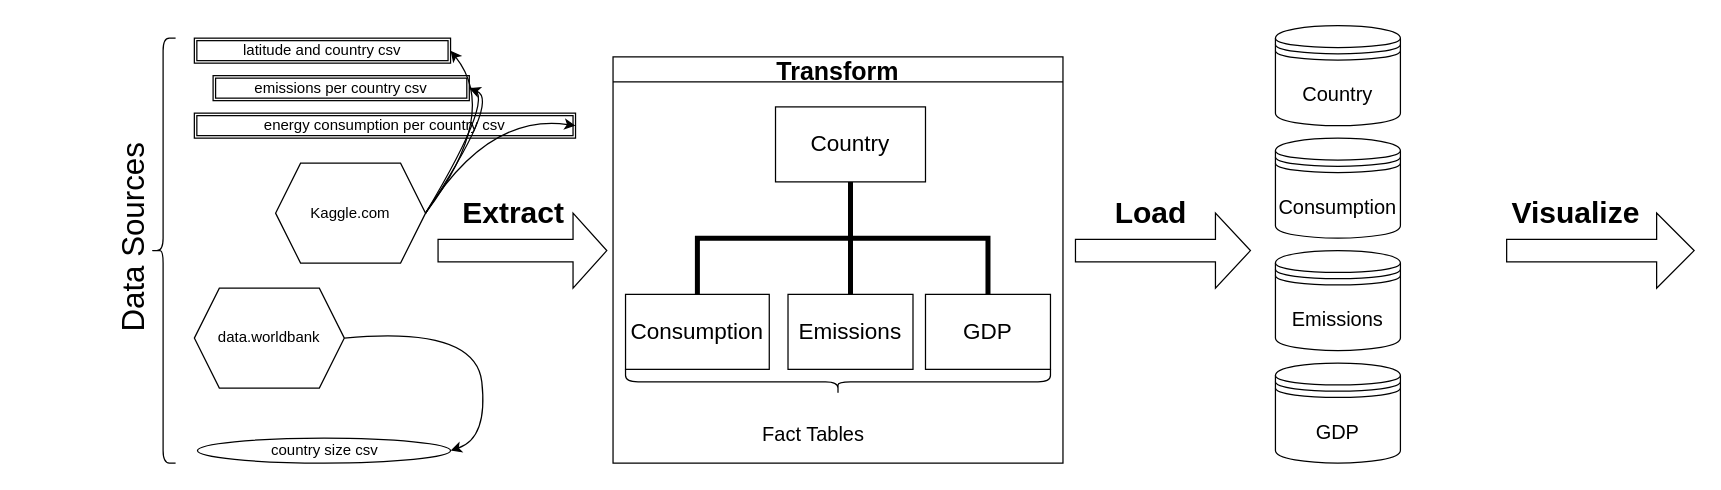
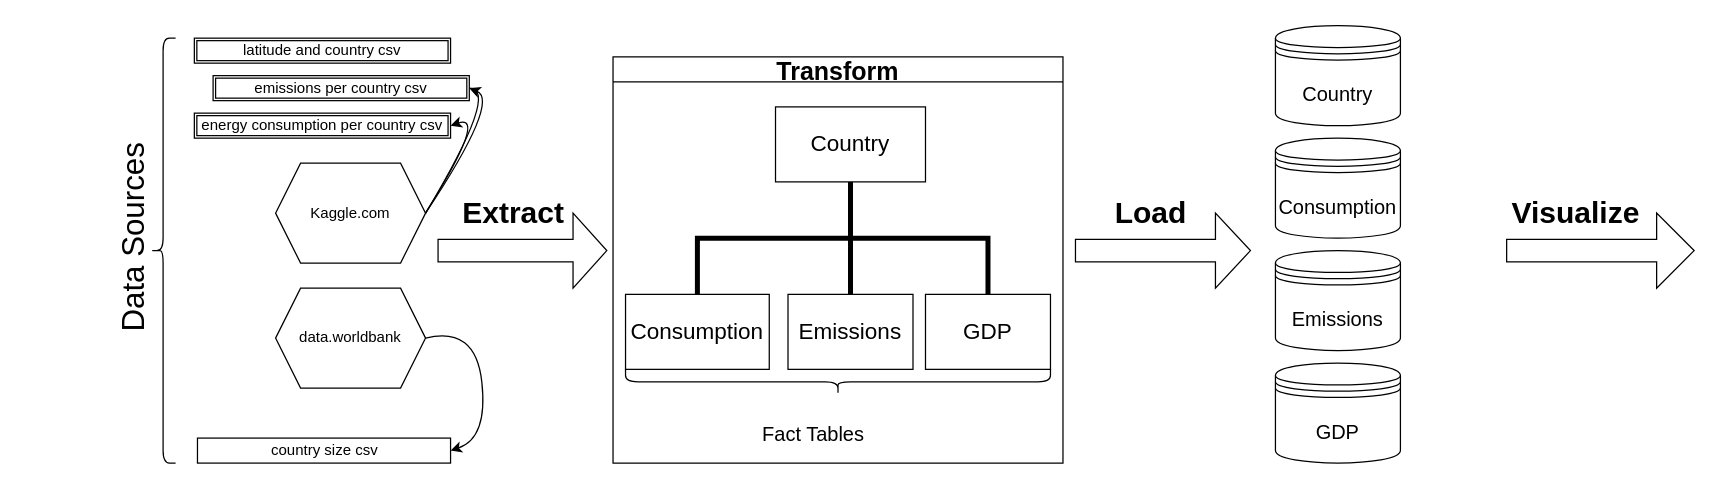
(470, 86) -> none
(385, 126) -> (323, 126)
(269, 338) -> (351, 338)
(324, 451) -> (324, 451)
